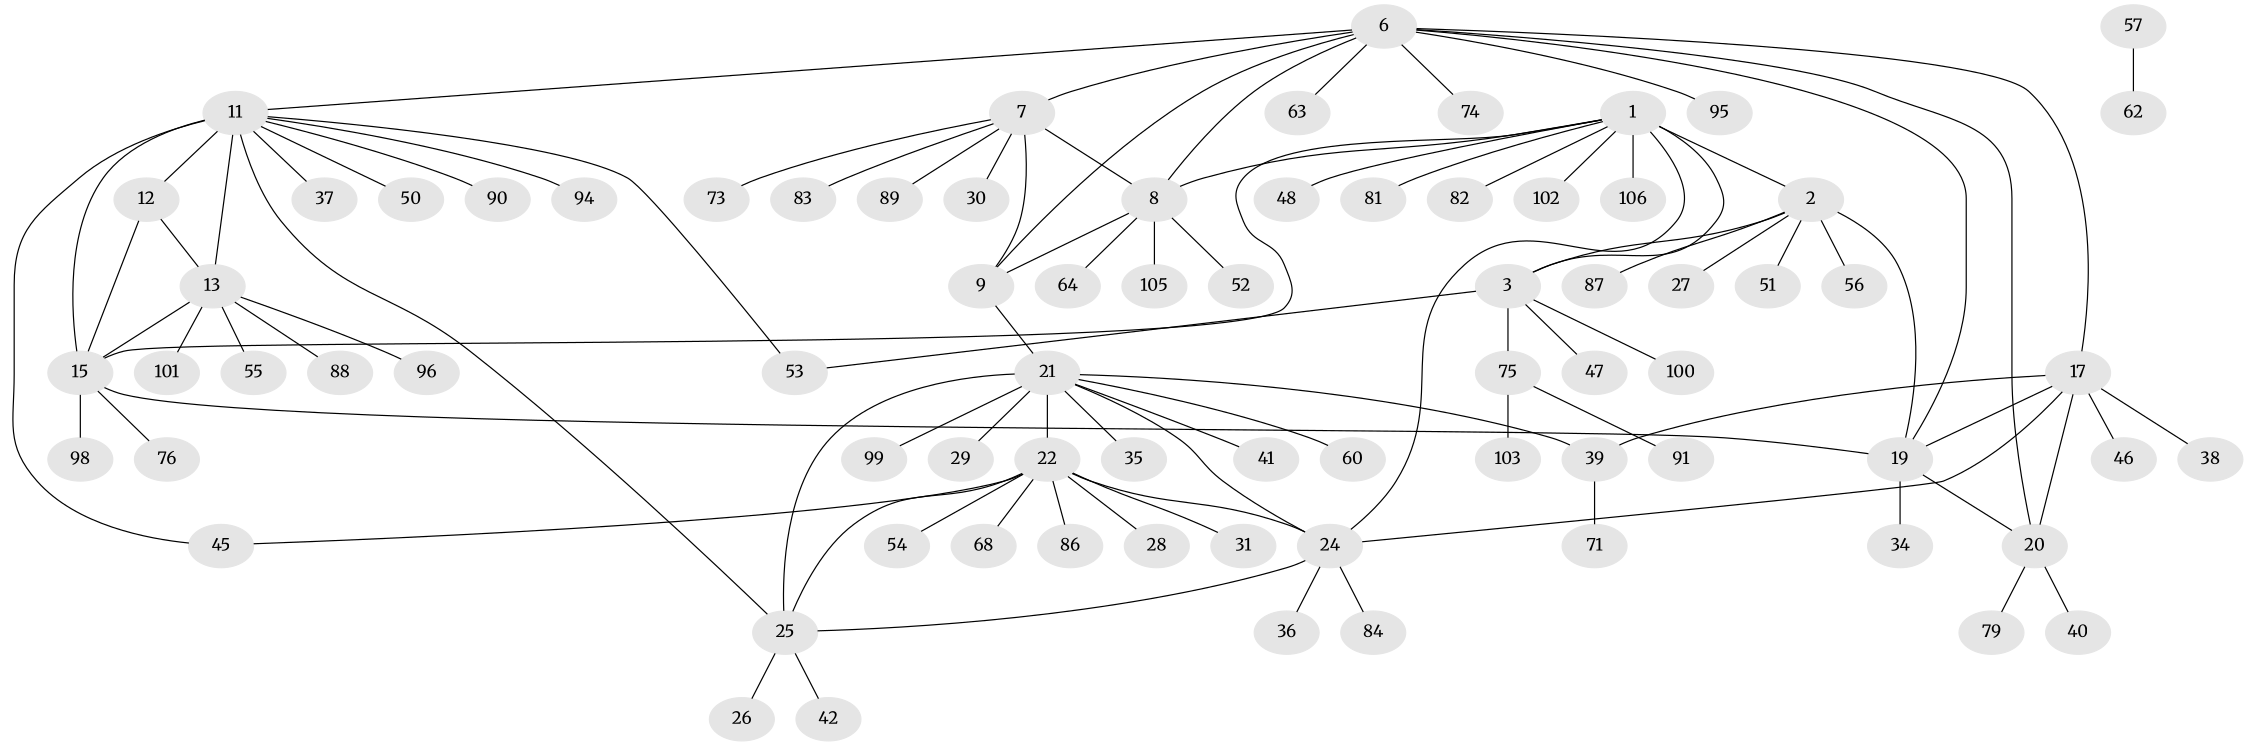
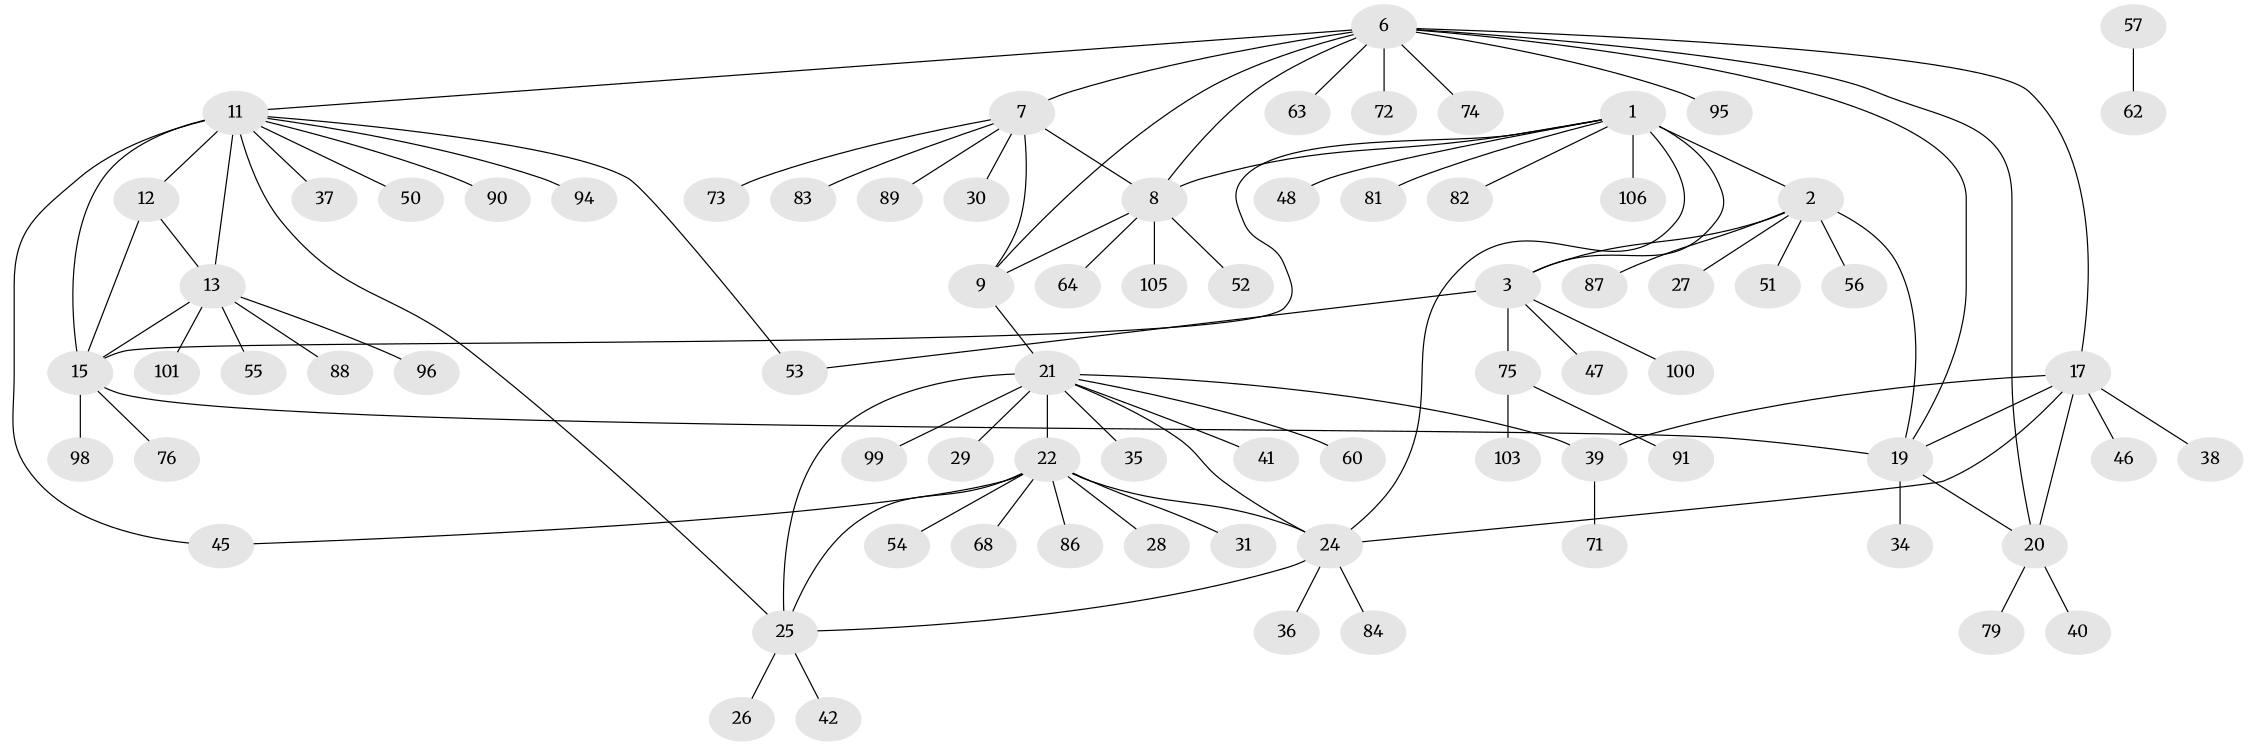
none -> (1384, 113)
(1546, 200) -> none
